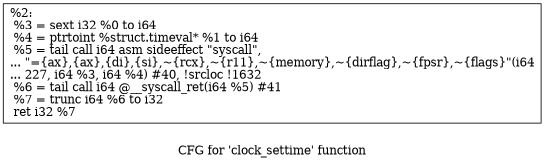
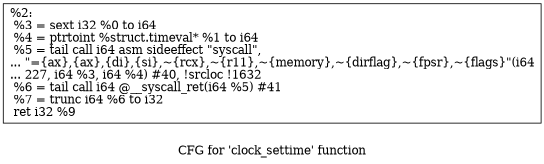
(43, 112) -> (43, 112)
